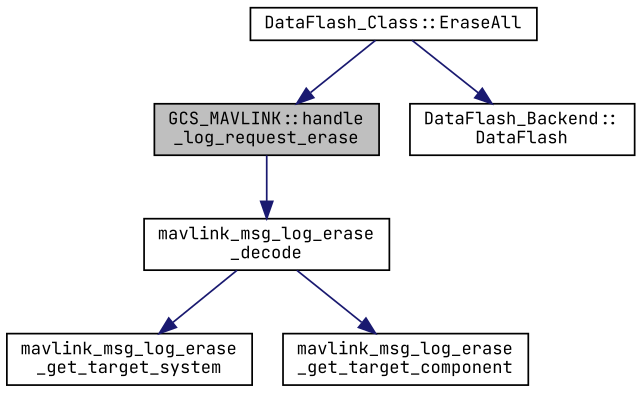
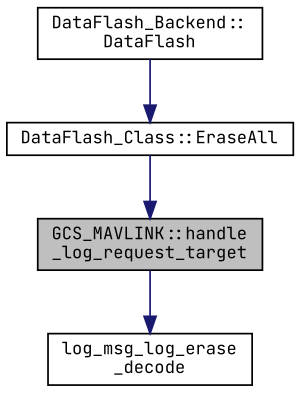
(445, 67) -> (150, 82)
(267, 130) -> (150, 244)
(267, 244) -> (150, 359)
(130, 359) -> none
(406, 359) -> none
